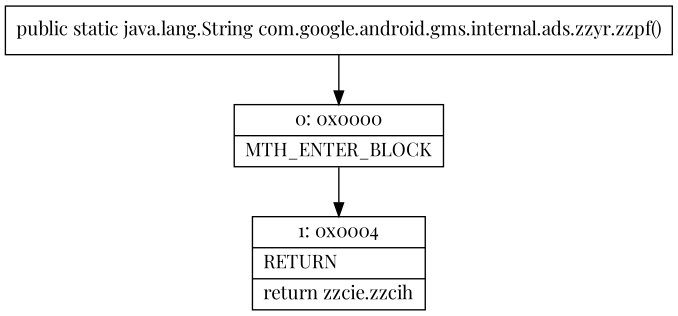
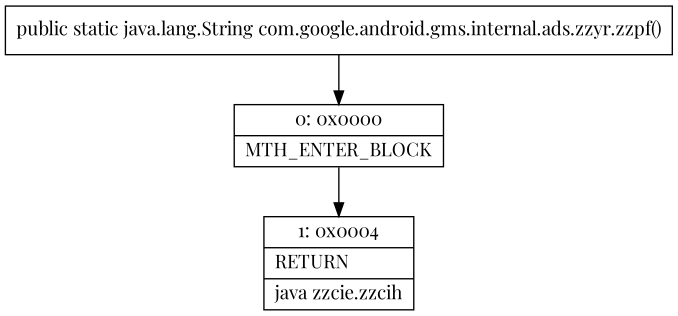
(339, 294) -> (339, 294)
